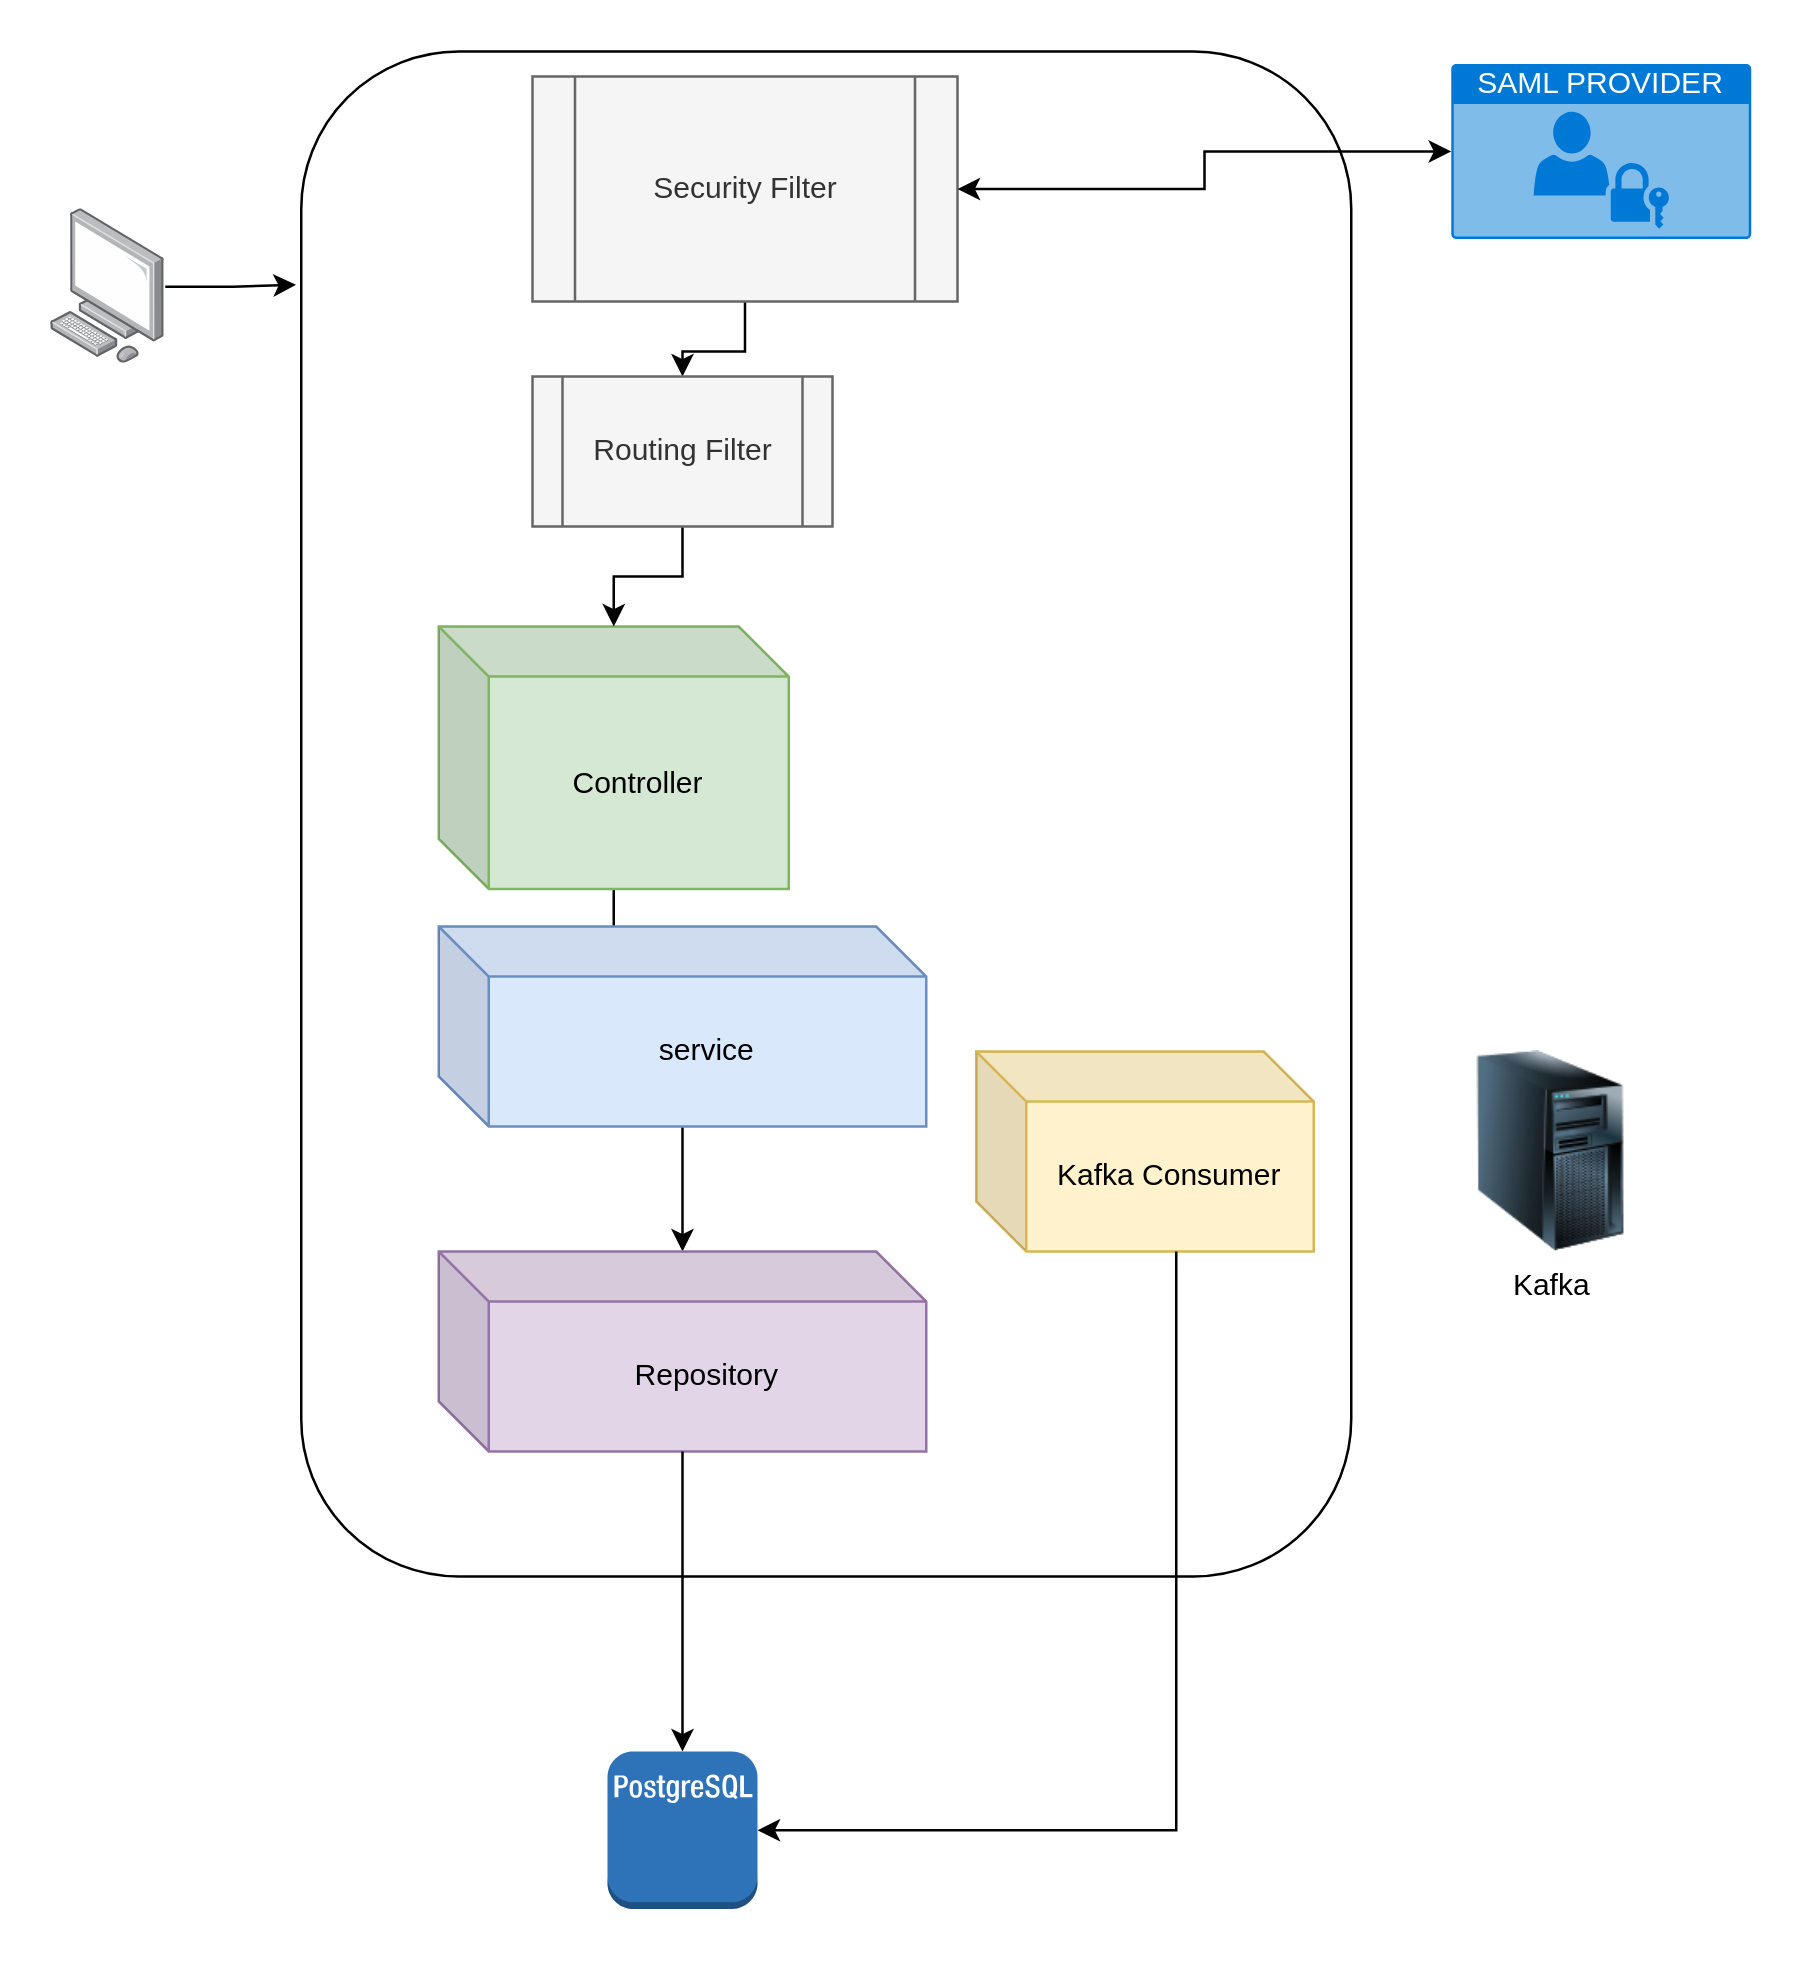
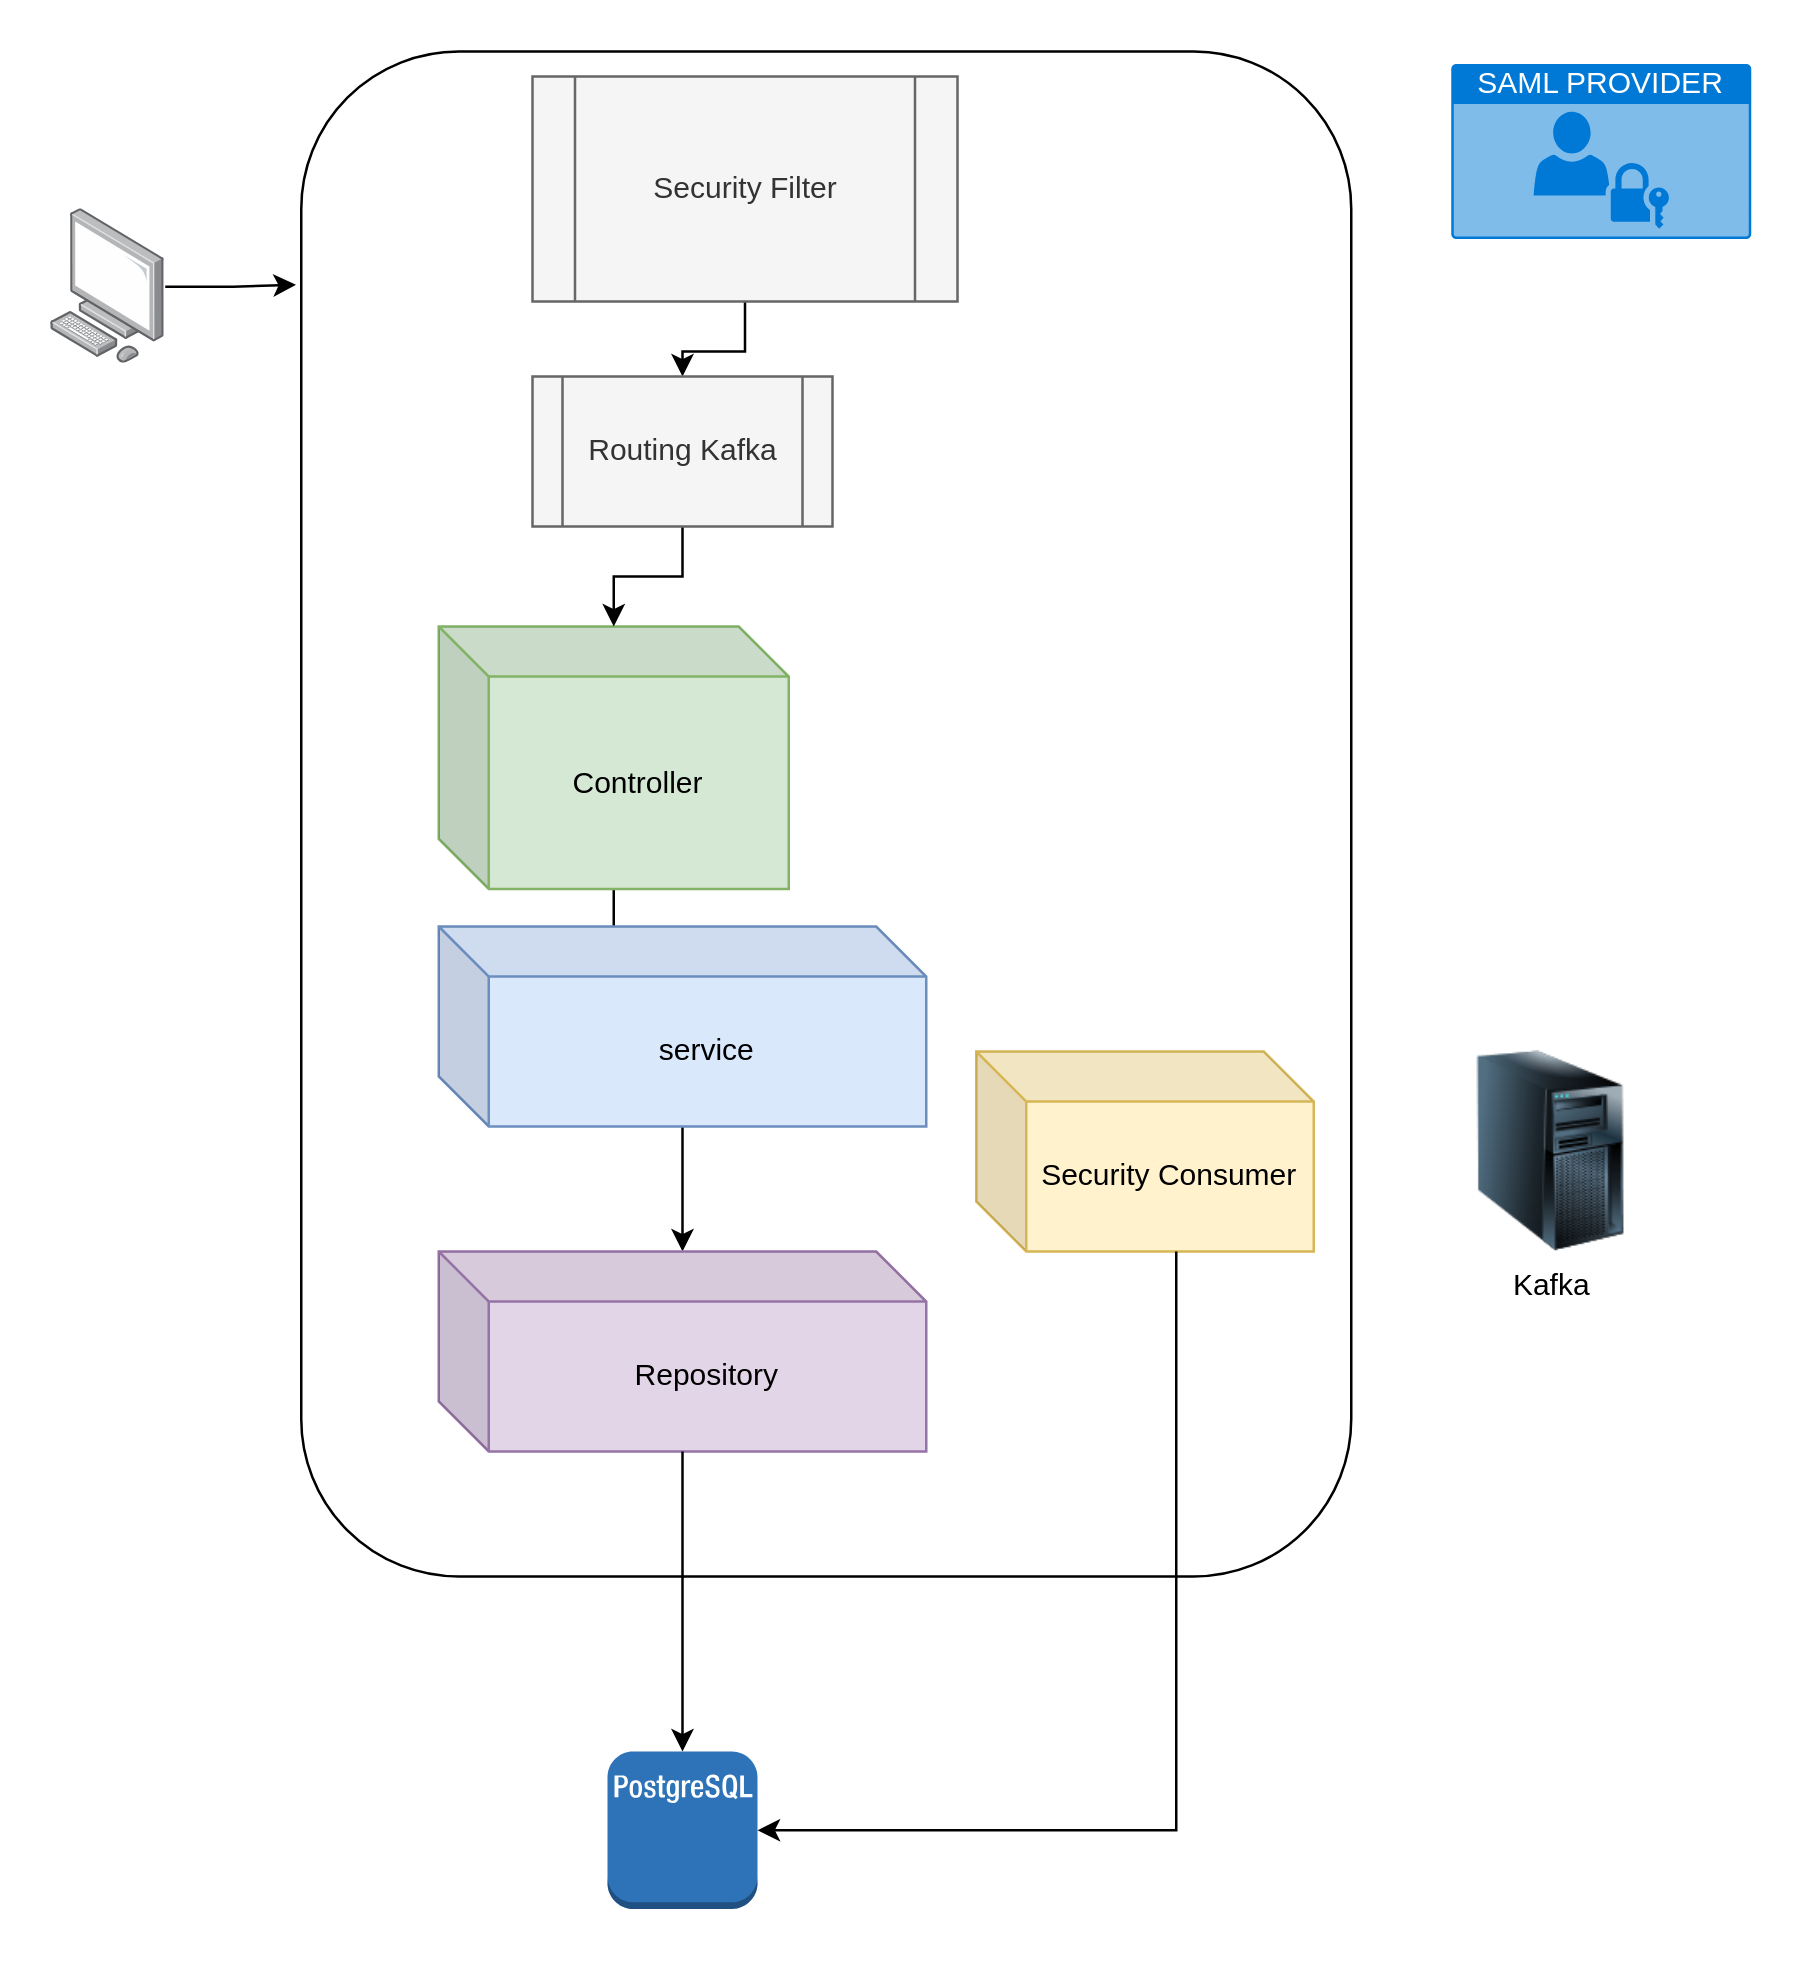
(1205, 171) -> none
(684, 451) -> (684, 451)
(1170, 1176) -> (1170, 1176)
